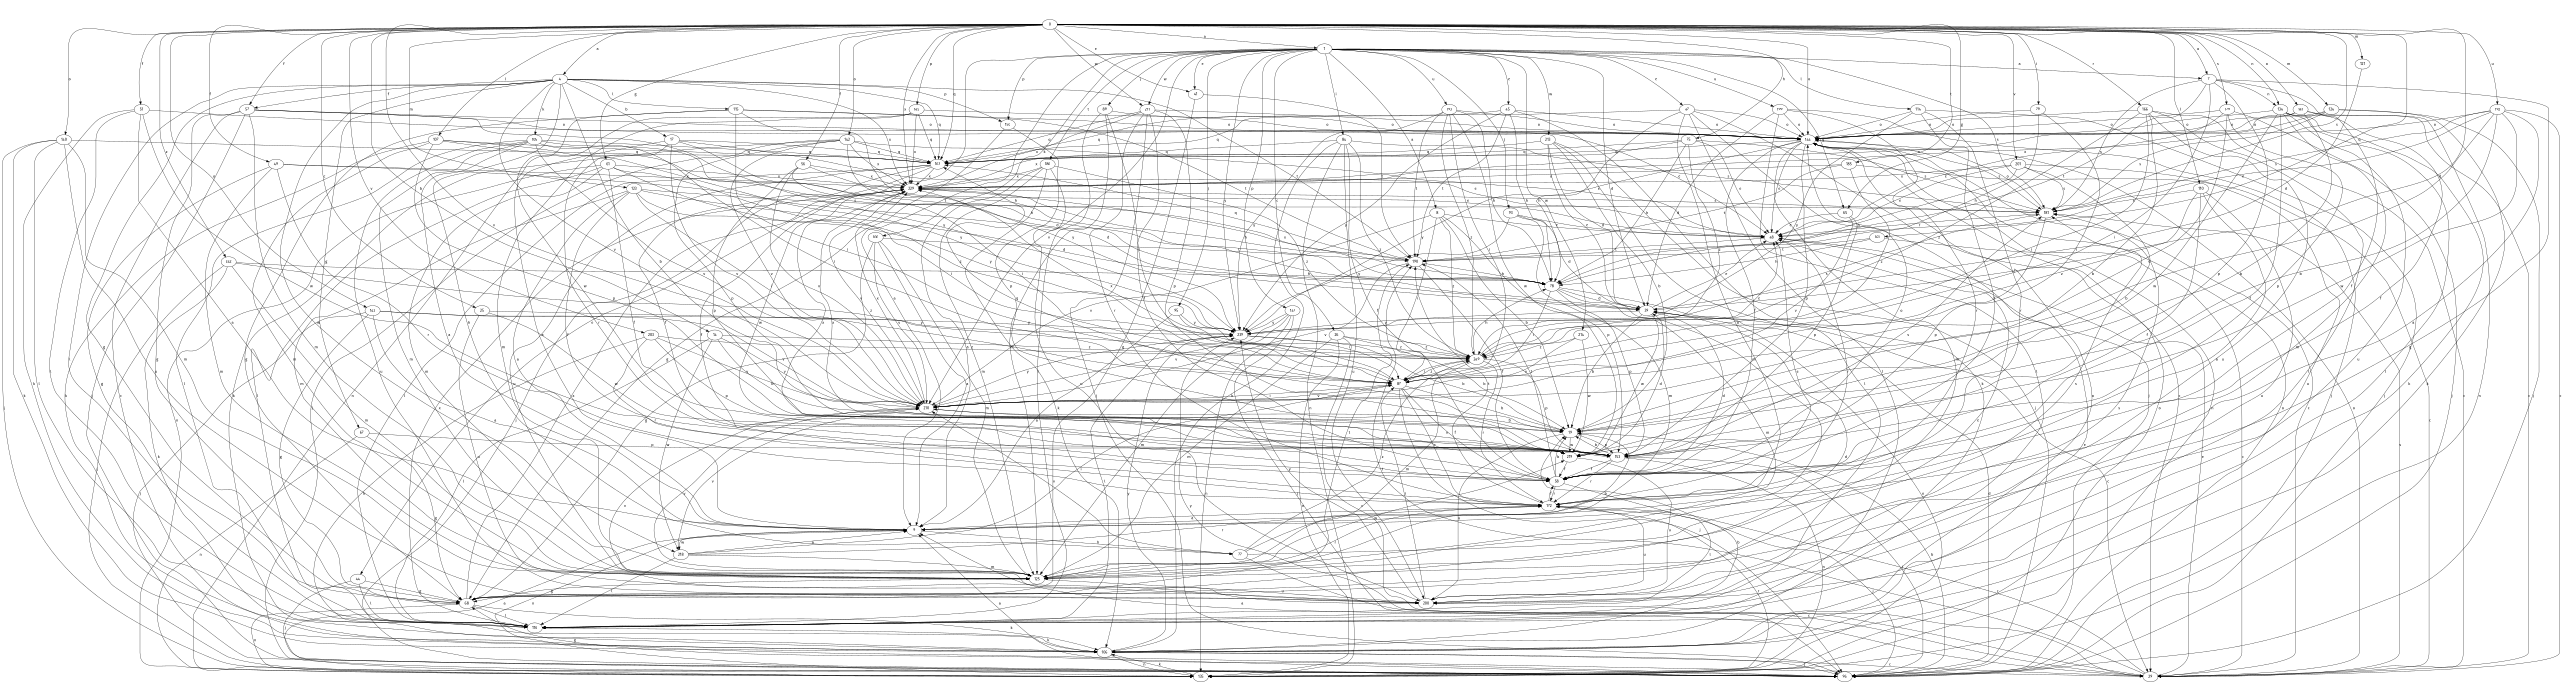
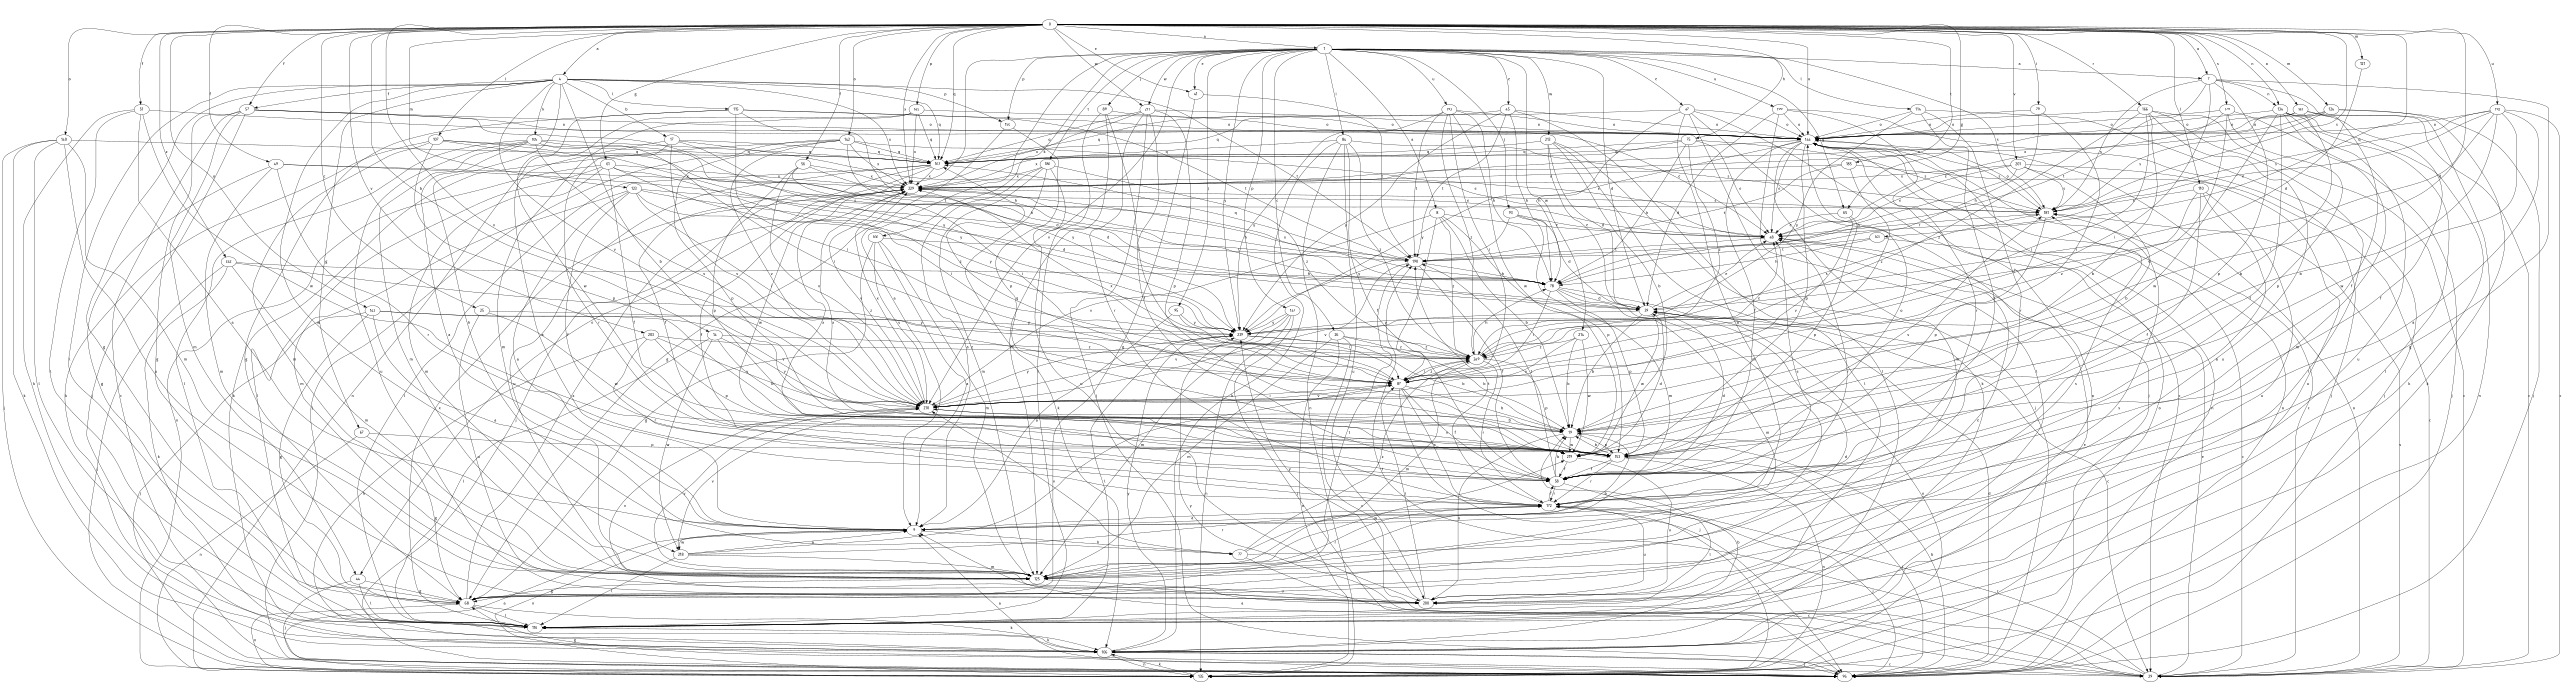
none -> (1567, 381)
(541, 534) -> (197, 357)
